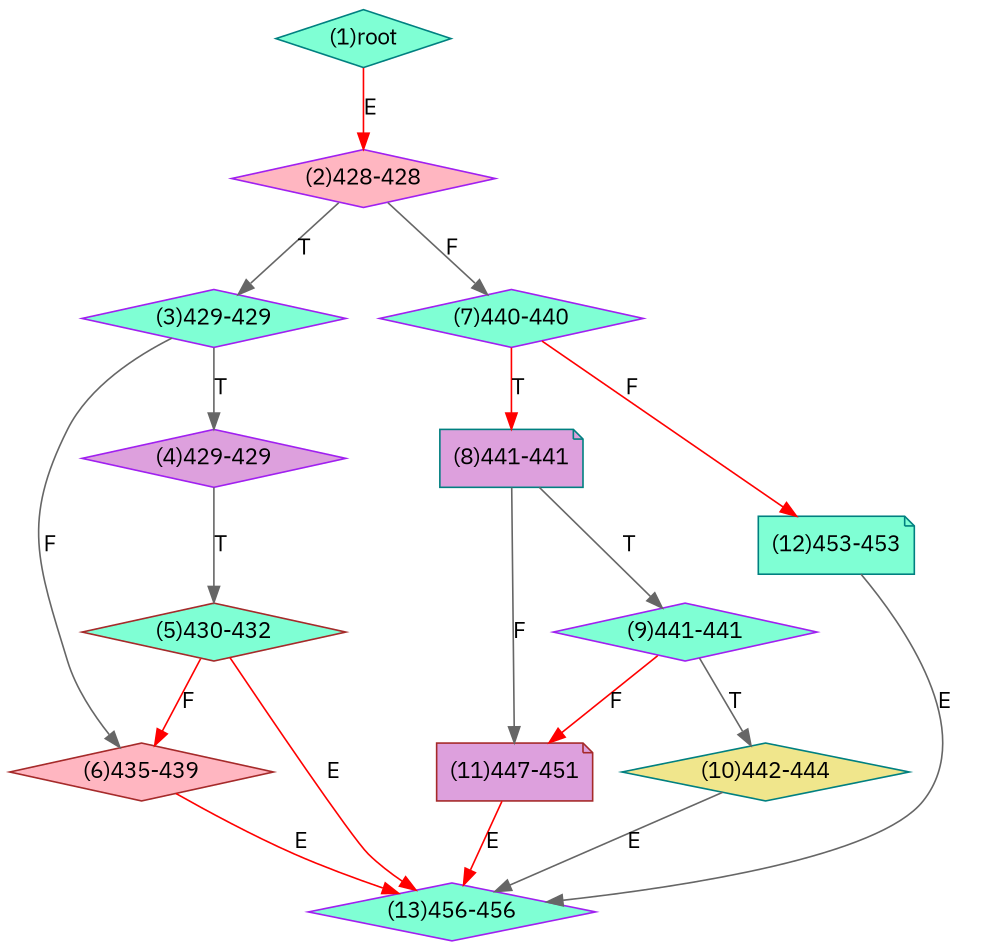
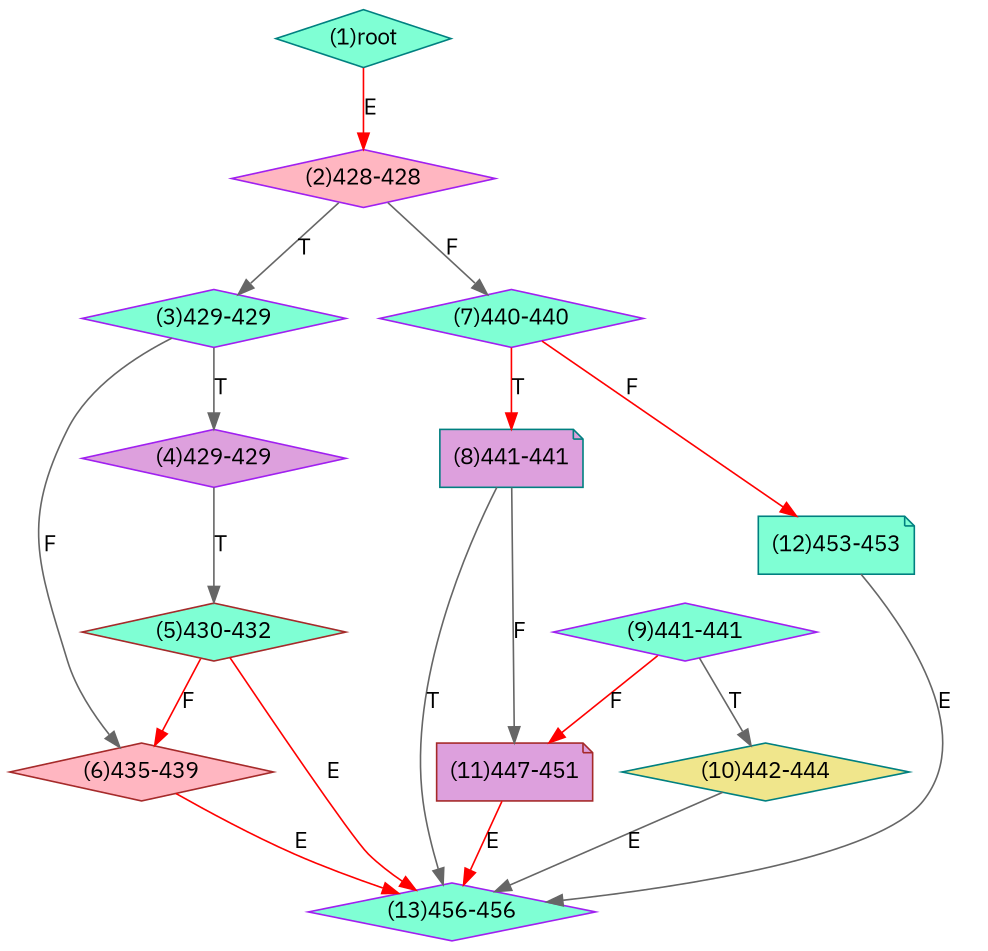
(595, 542) -> (430, 673)
